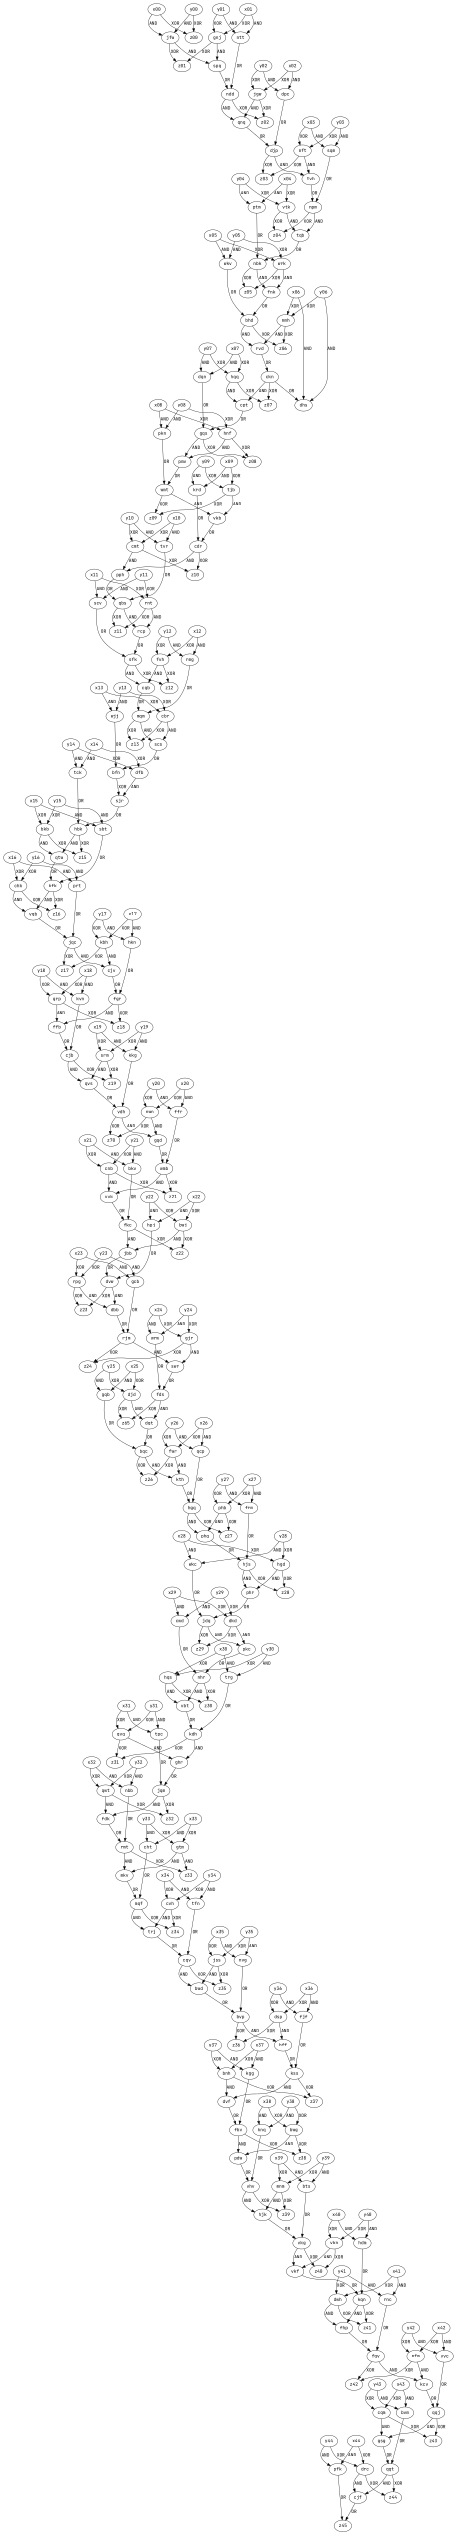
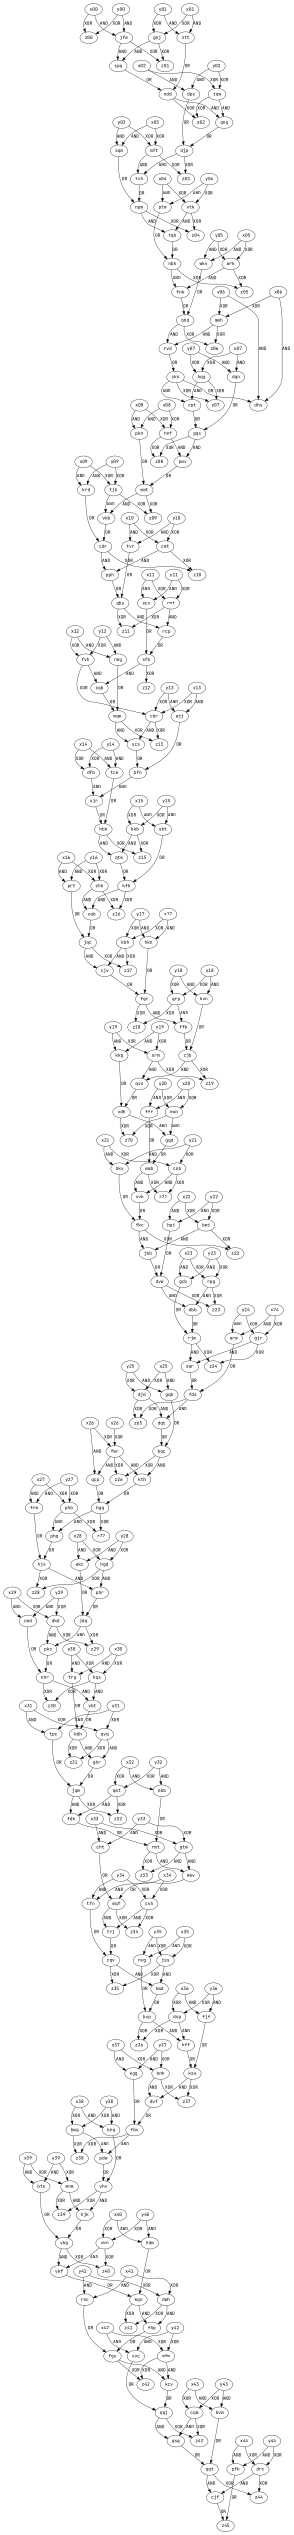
(166, 672) -> (95, 702)
(122, 787) -> (123, 787)
(179, 1441) -> (105, 1464)
